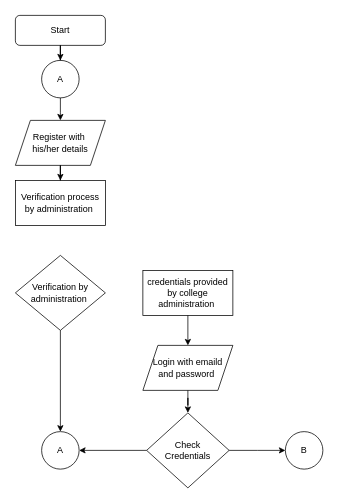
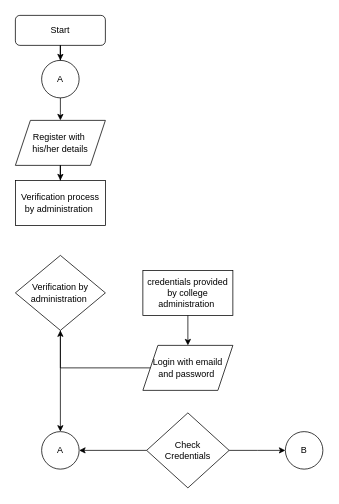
(188, 402) -> (105, 368)
